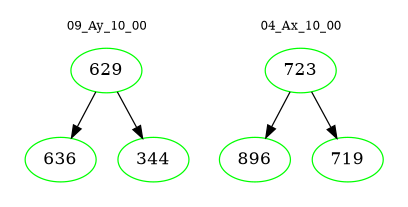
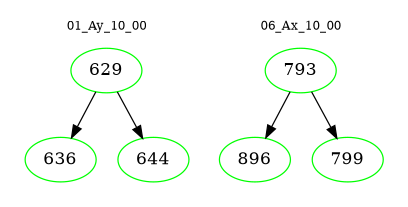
(107, 27) -> (107, 27)
(301, 27) -> (301, 27)
(301, 71) -> (301, 71)
(153, 160) -> (153, 160)
(348, 160) -> (348, 160)
